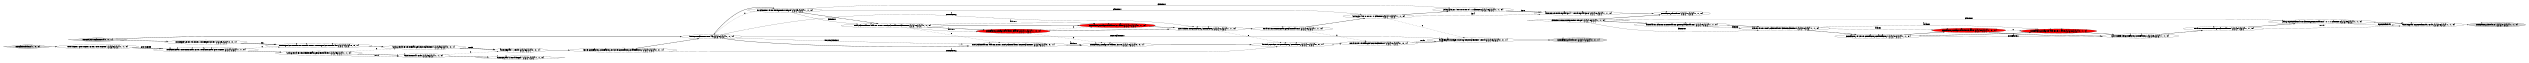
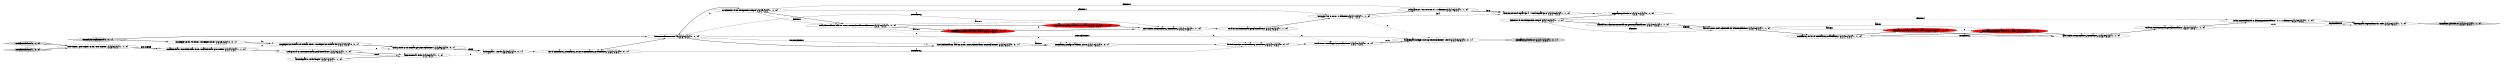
(1682, 13) -> (1633, 13)
(1578, 20) -> (1537, 20)
(2497, 25) -> (2460, 24)
none -> (28, 43)
(468, 57) -> (372, 57)
(520, 58) -> (319, 59)
